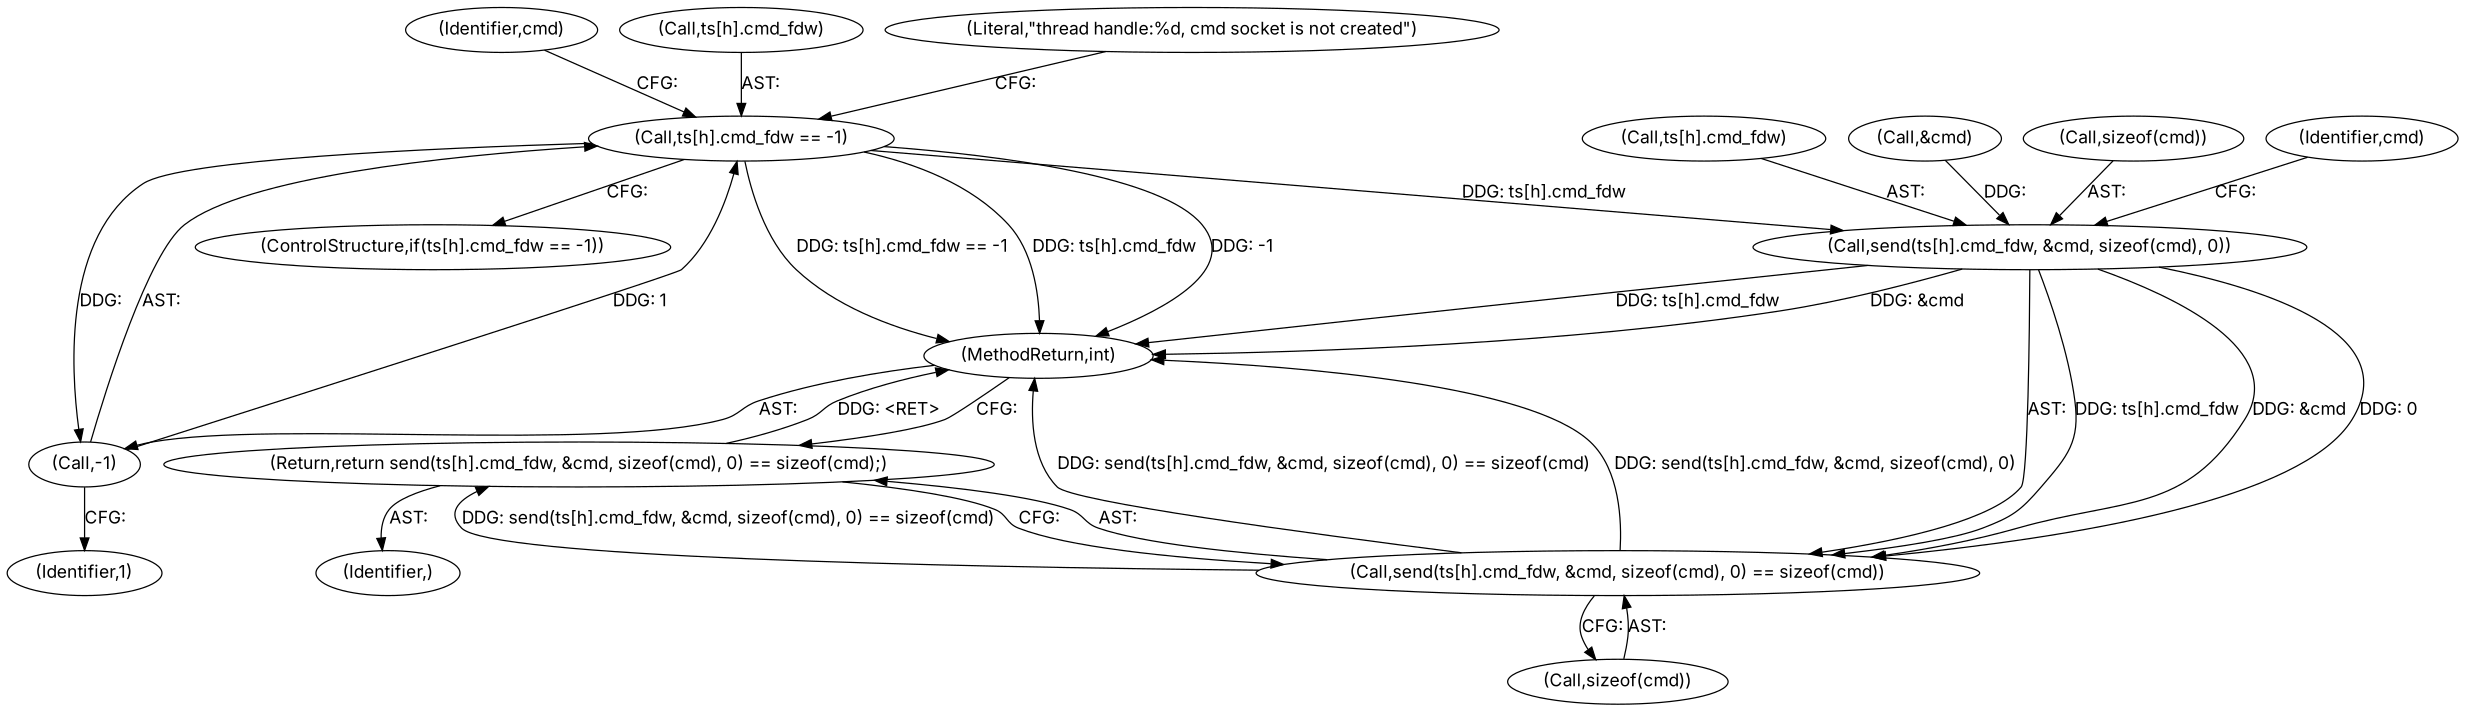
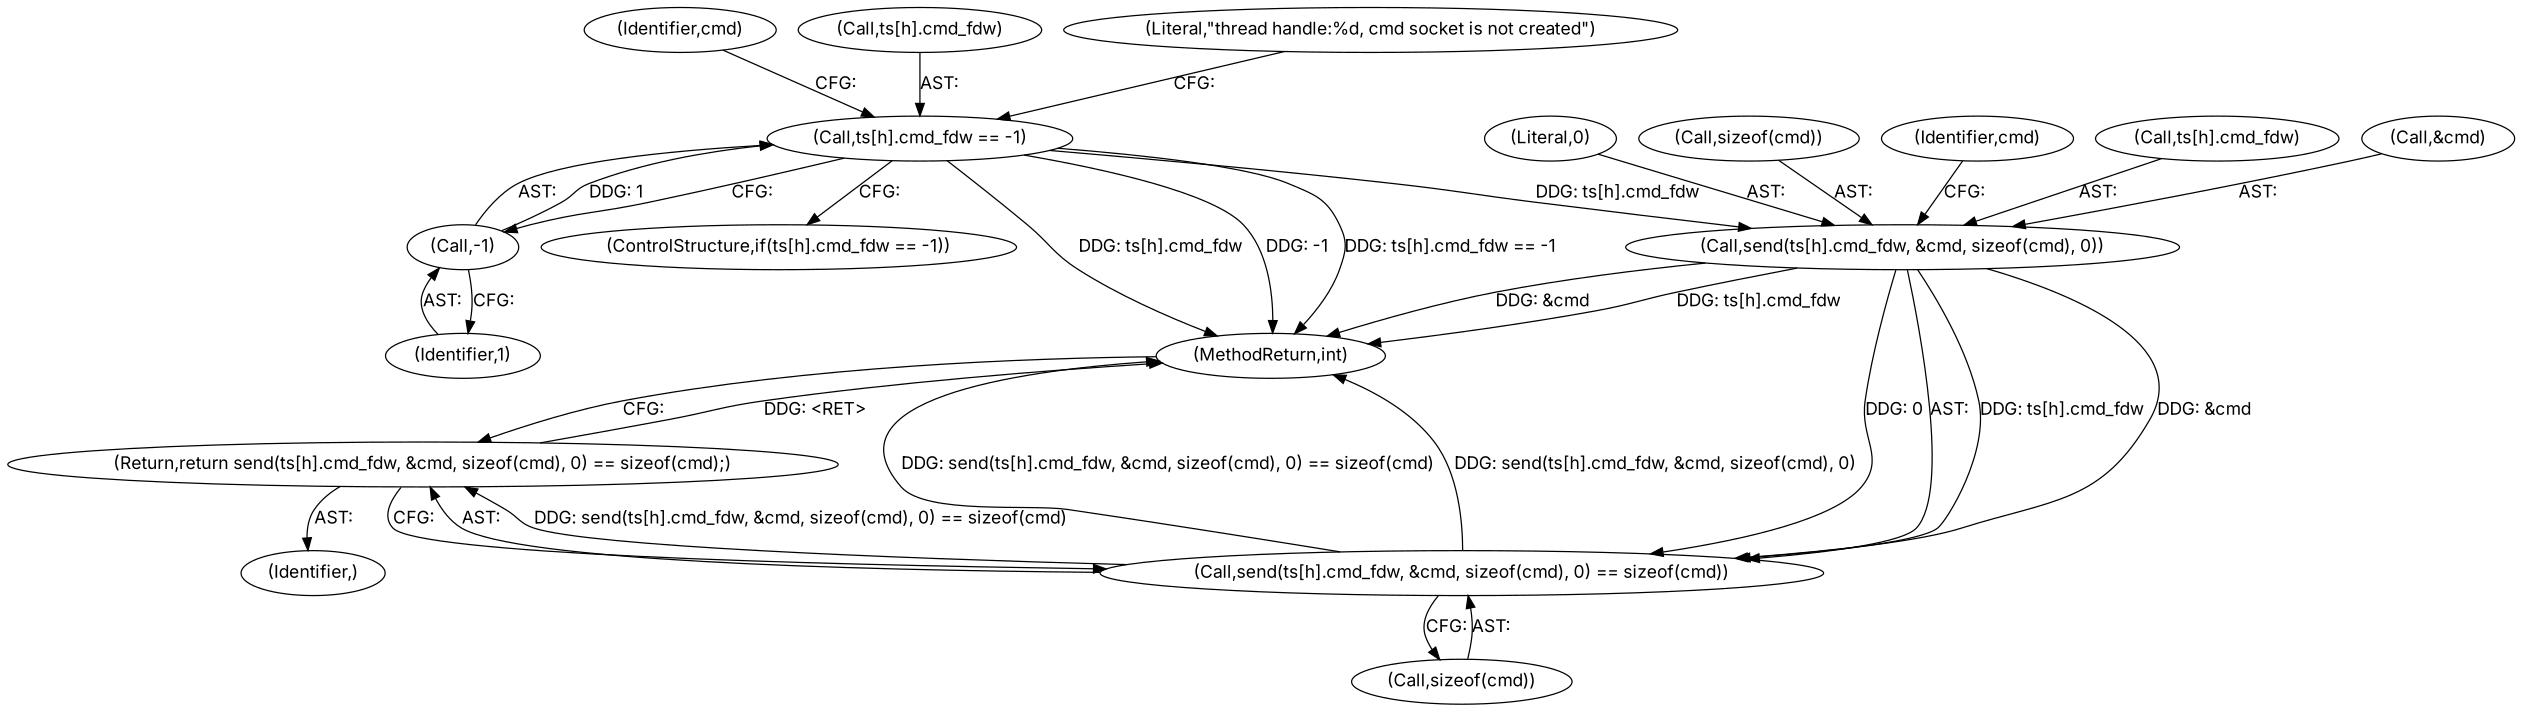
none -> (1551, 139)
(2007, 193) -> (2260, 193)
(103, 302) -> (754, 193)
(540, 435) -> (422, 307)
